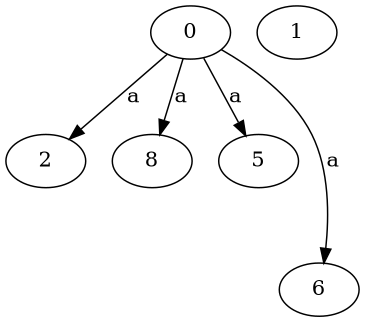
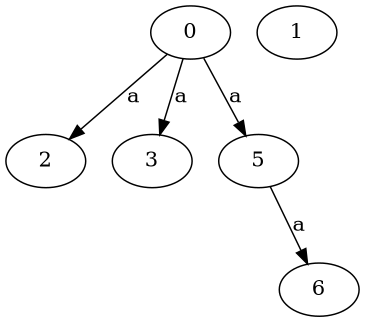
(309, 130) -> (286, 219)
(152, 161) -> (152, 161)
